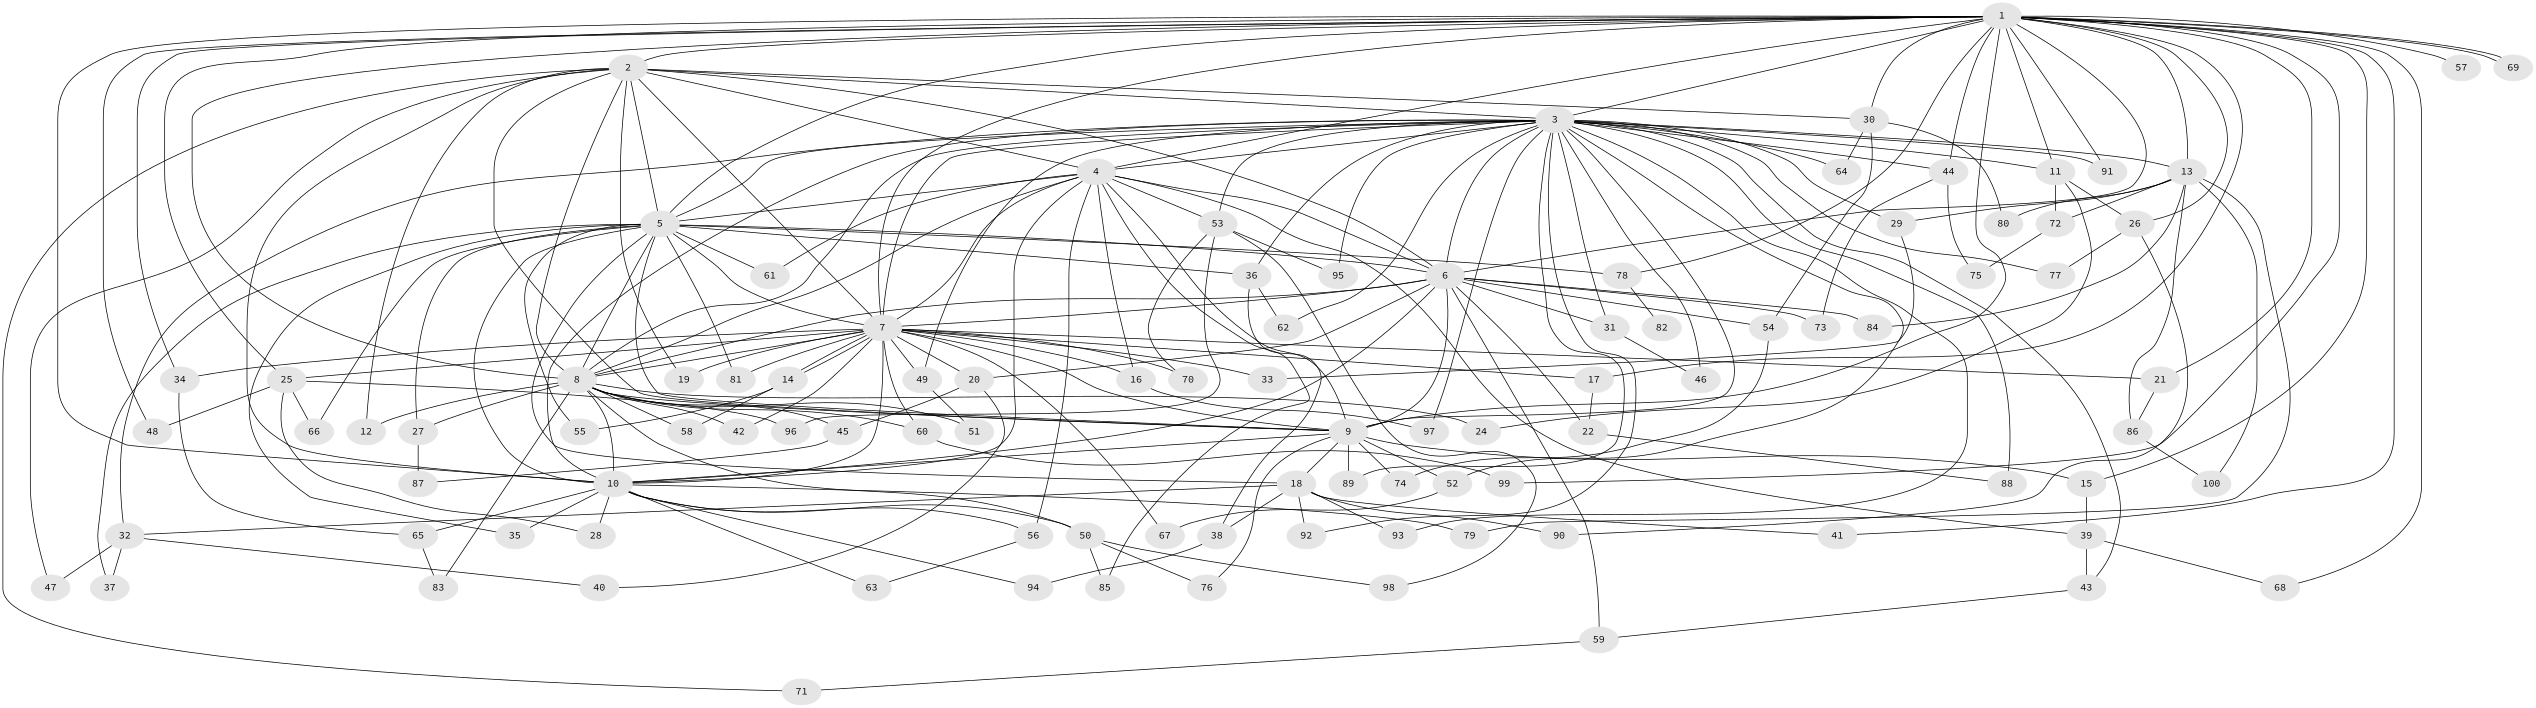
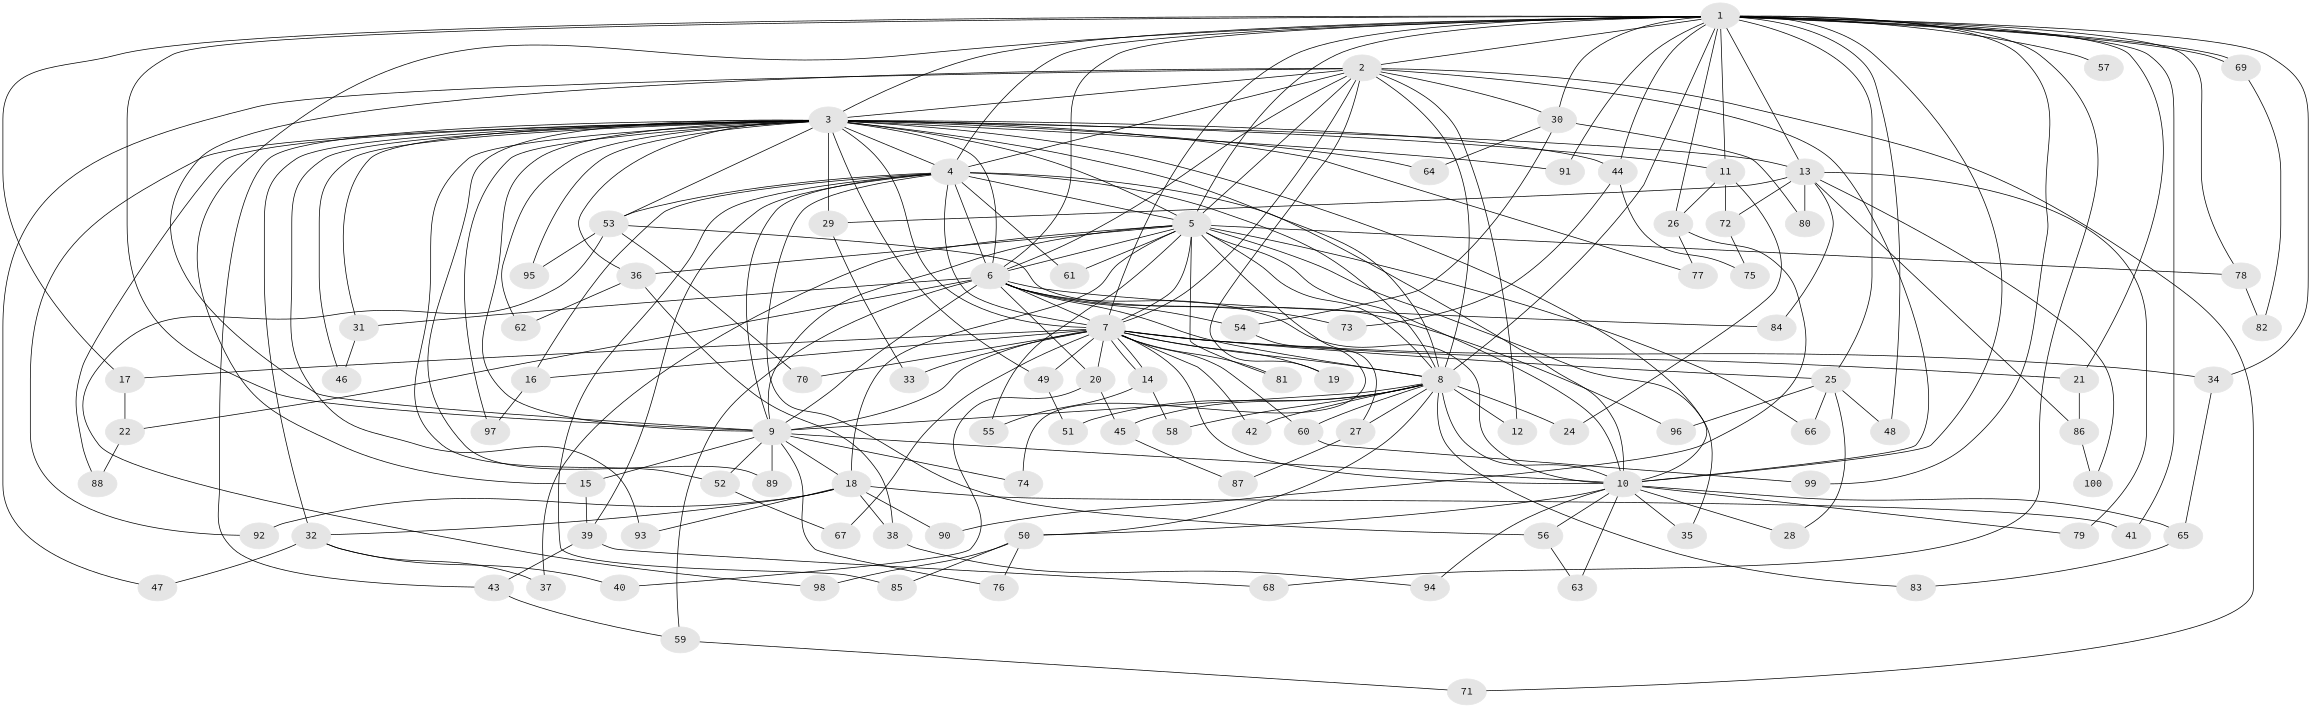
none -> (2281, 195)
